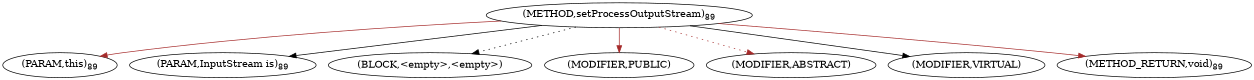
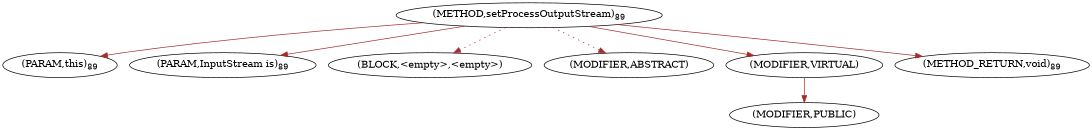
(619, 37) -> (804, 87)
(419, 40) -> (376, 40)
(527, 40) -> (483, 39)
(796, 41) -> (668, 40)
